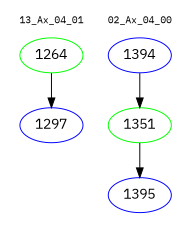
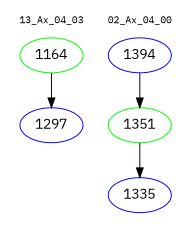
(52, 21) -> (52, 21)
(51, 55) -> (51, 55)
(140, 195) -> (140, 195)
